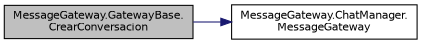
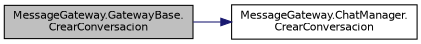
(324, 22) -> (324, 22)
